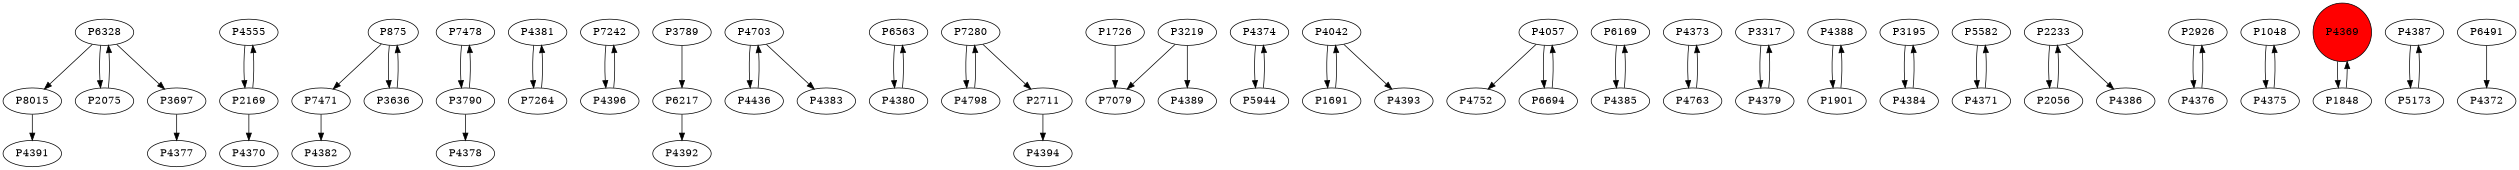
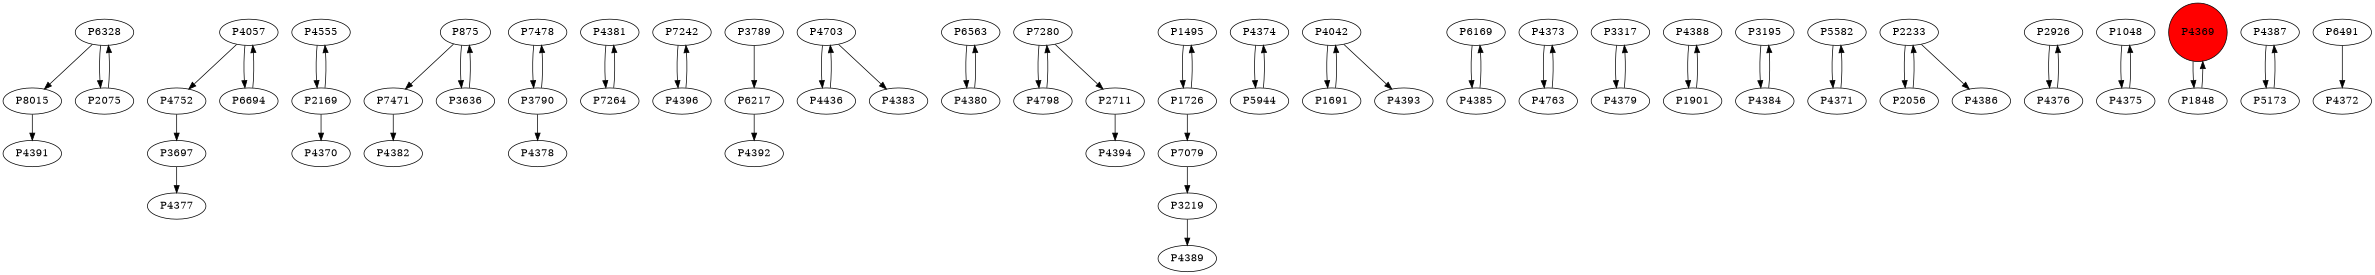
none -> (1187, 32)
(138, 64) -> (177, 124)
(1154, 64) -> (1187, 176)
